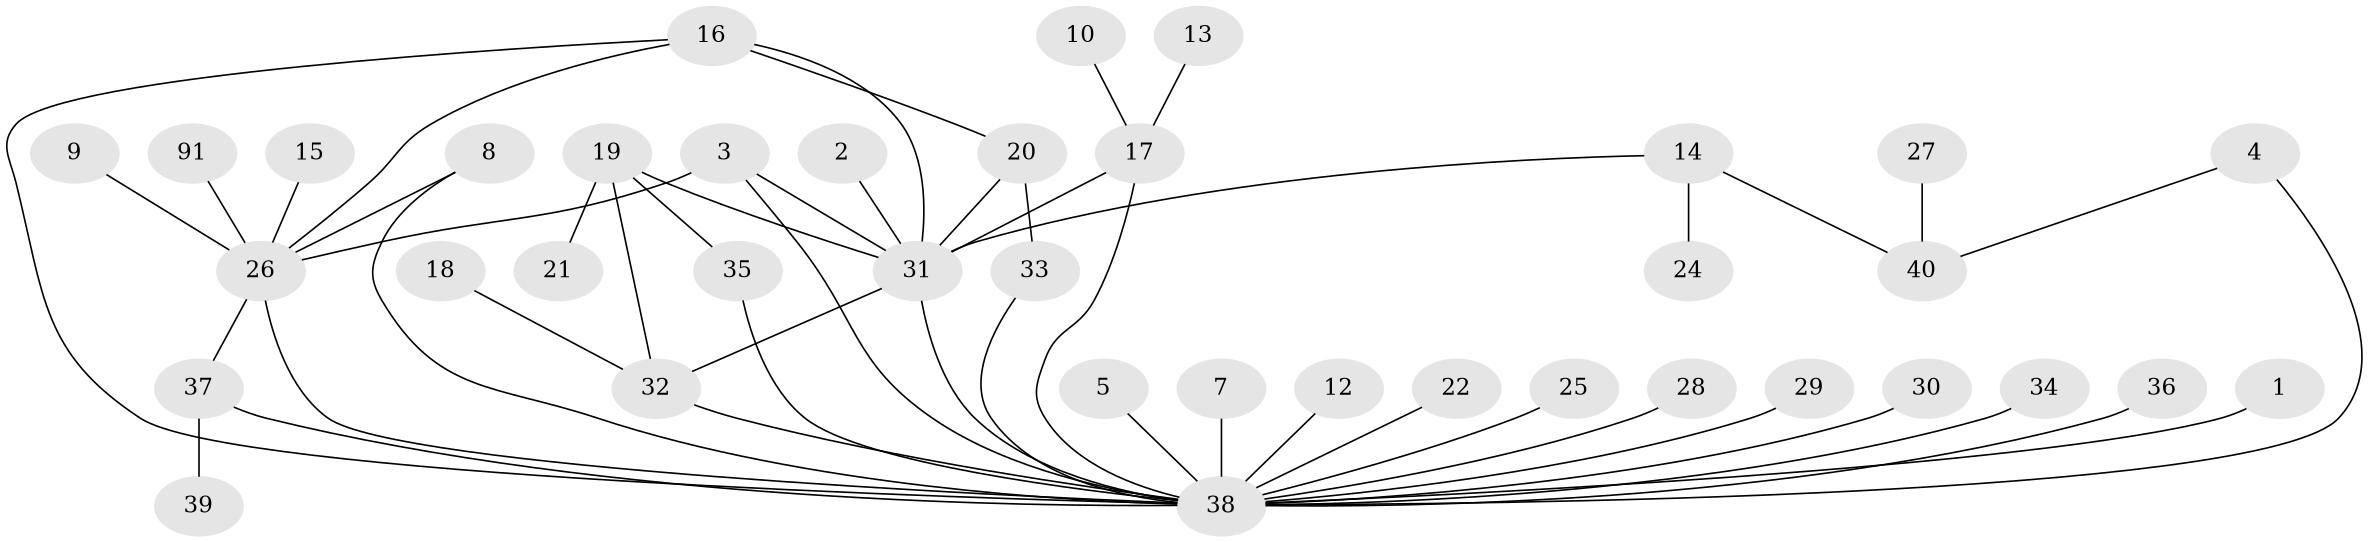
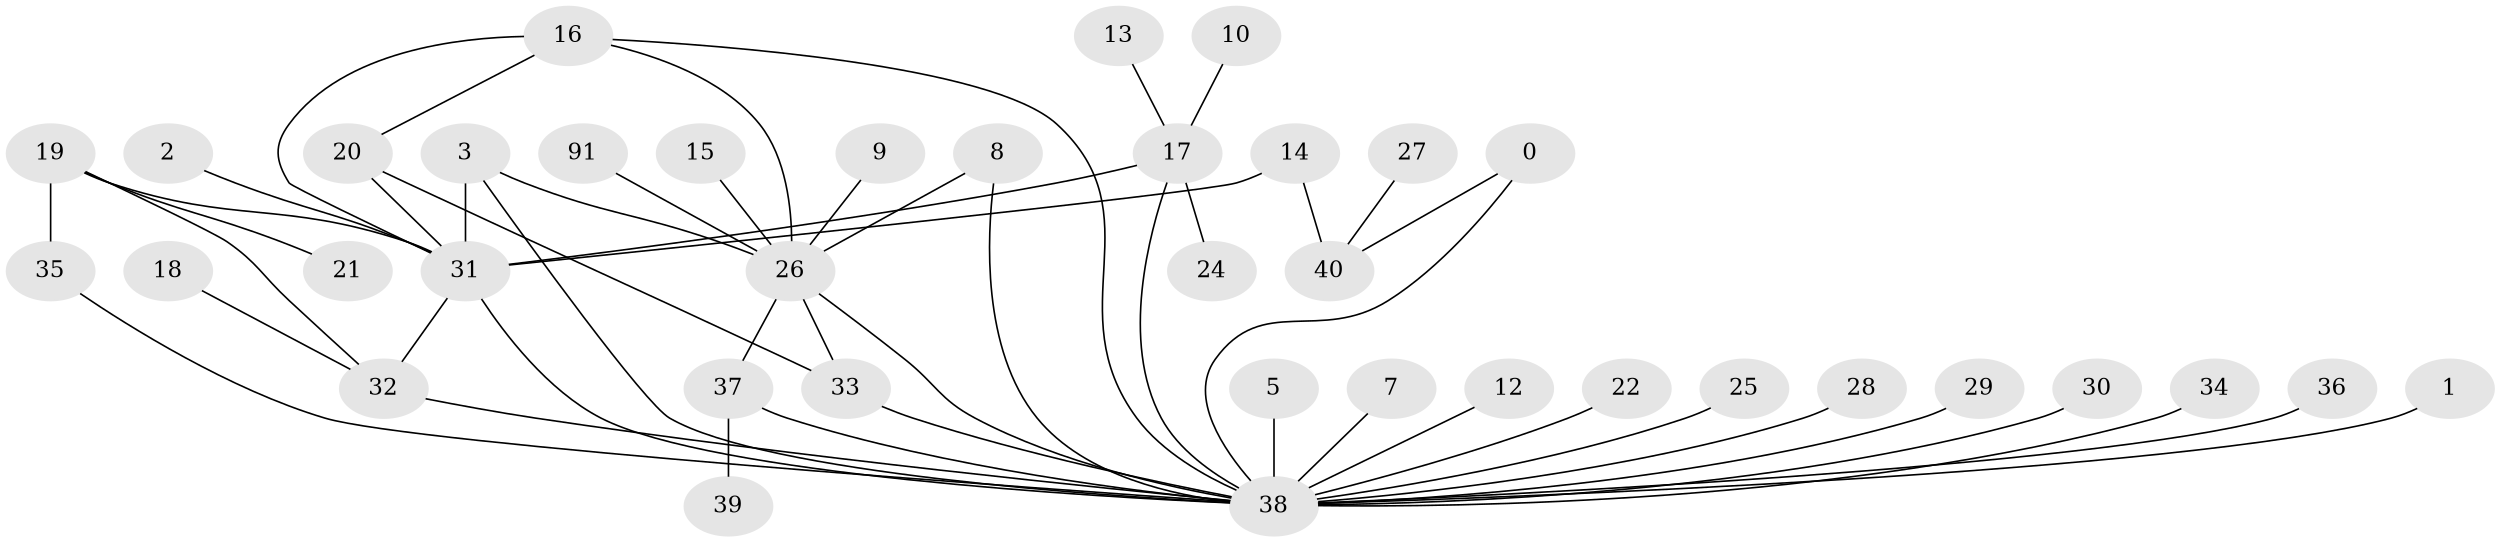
(2255, 154) -> (1530, 154)
(1689, 212) -> (1195, 212)
none -> (818, 330)
